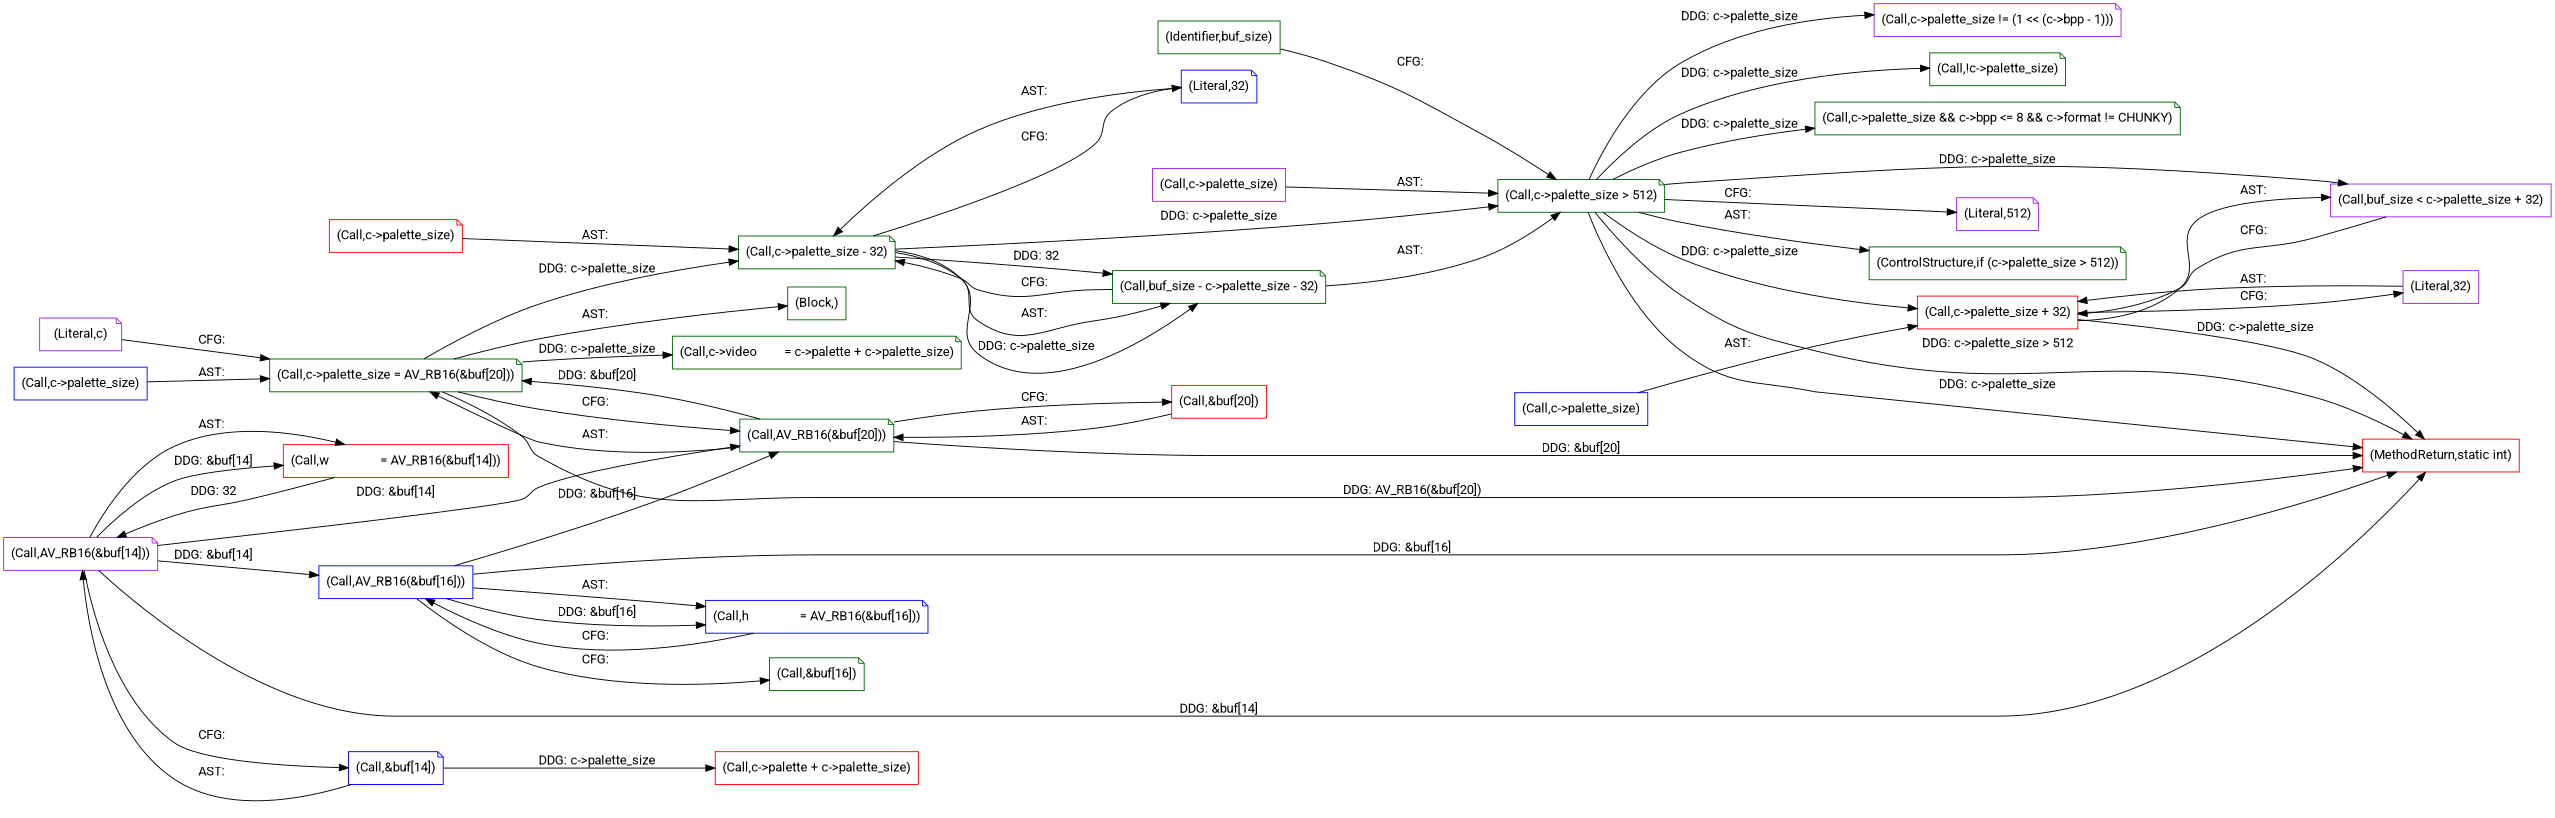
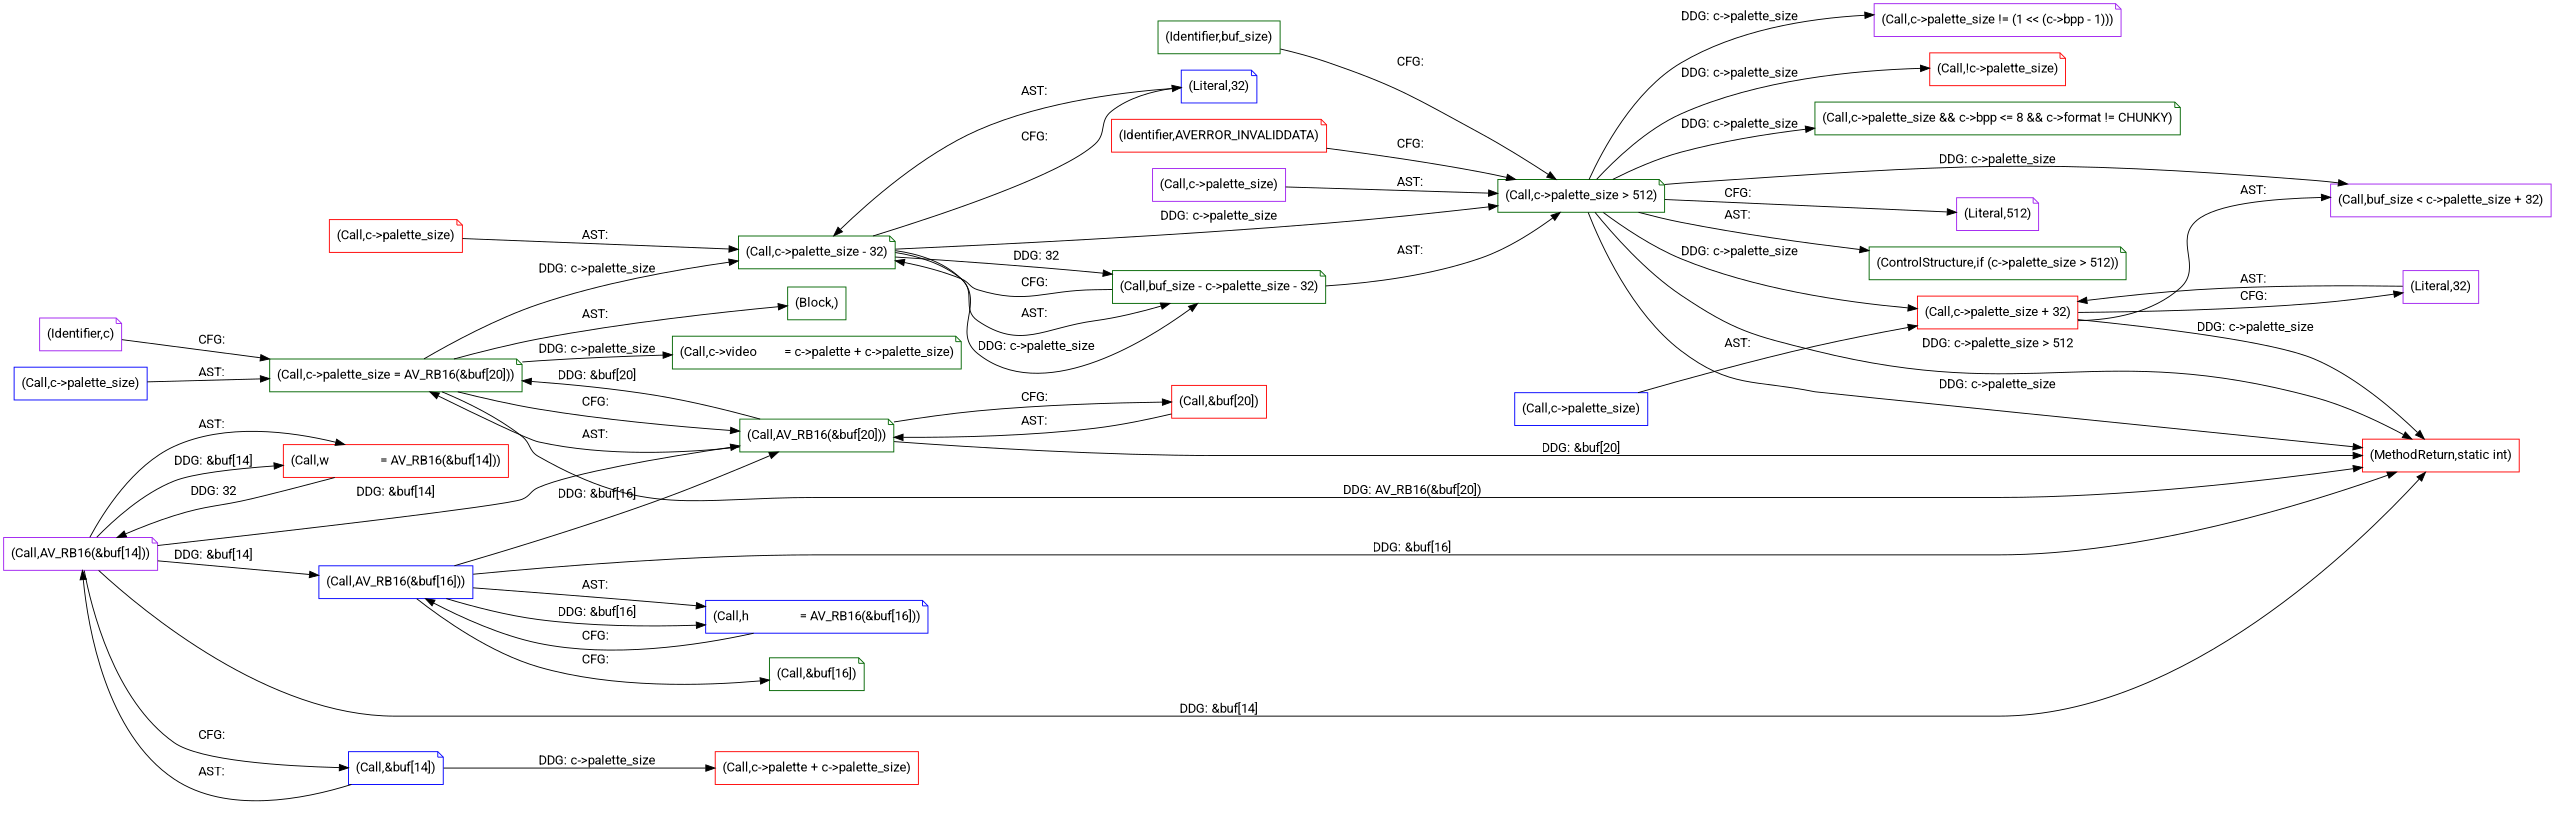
(1998, 69) -> (1998, 69)
none -> (1219, 136)
(2230, 253) -> none
(81, 334) -> (81, 334)
